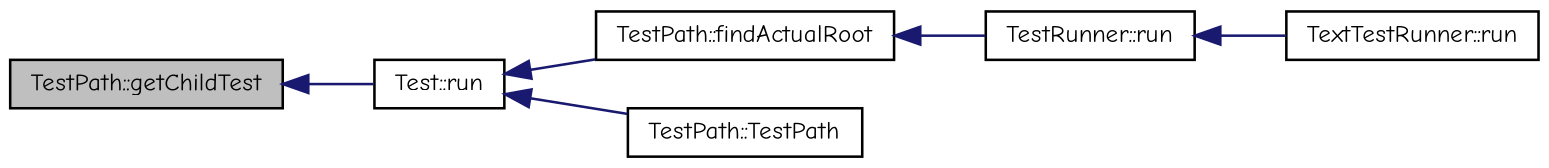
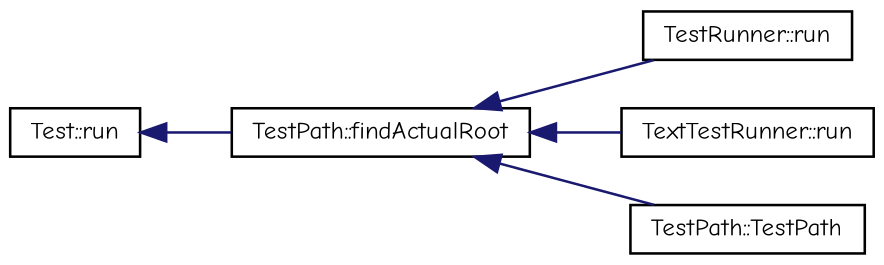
(1253, 36) -> (589, 132)
(146, 84) -> none
(579, 106) -> (577, 184)
